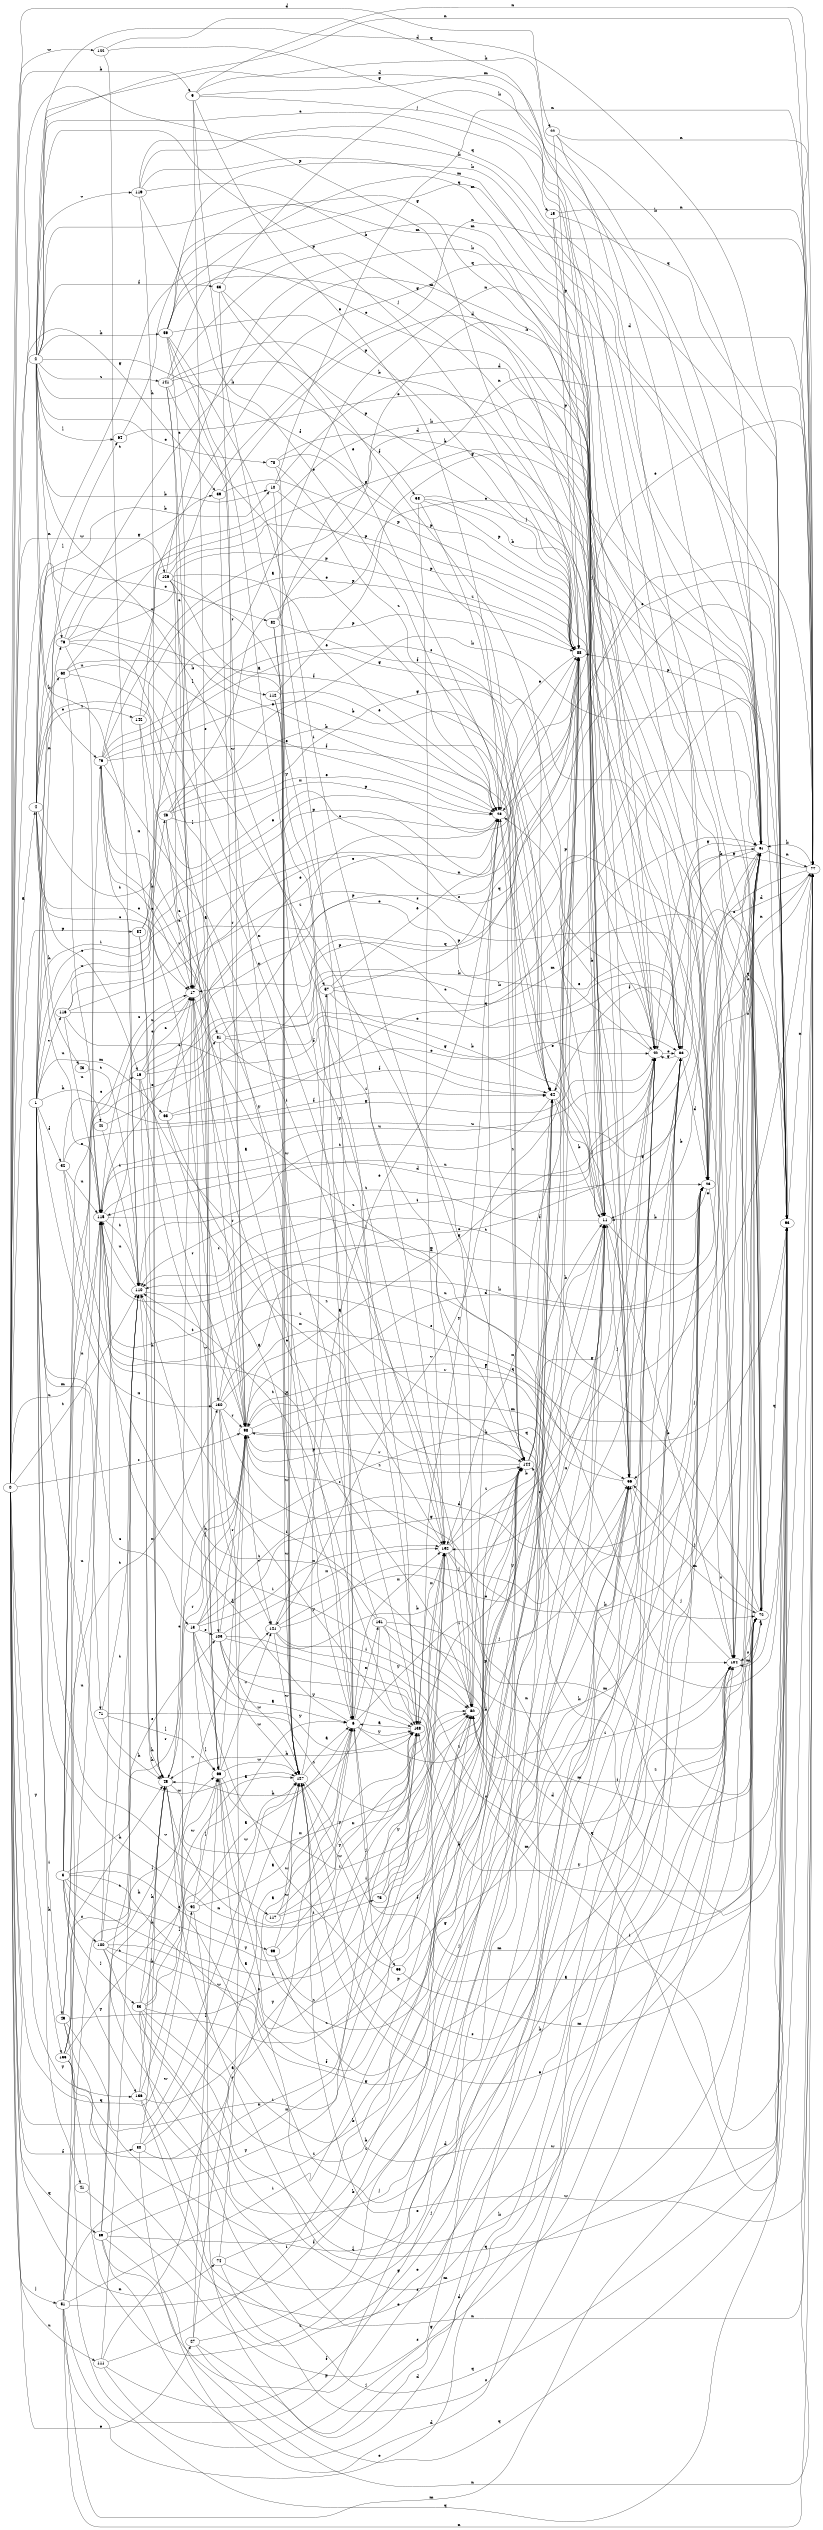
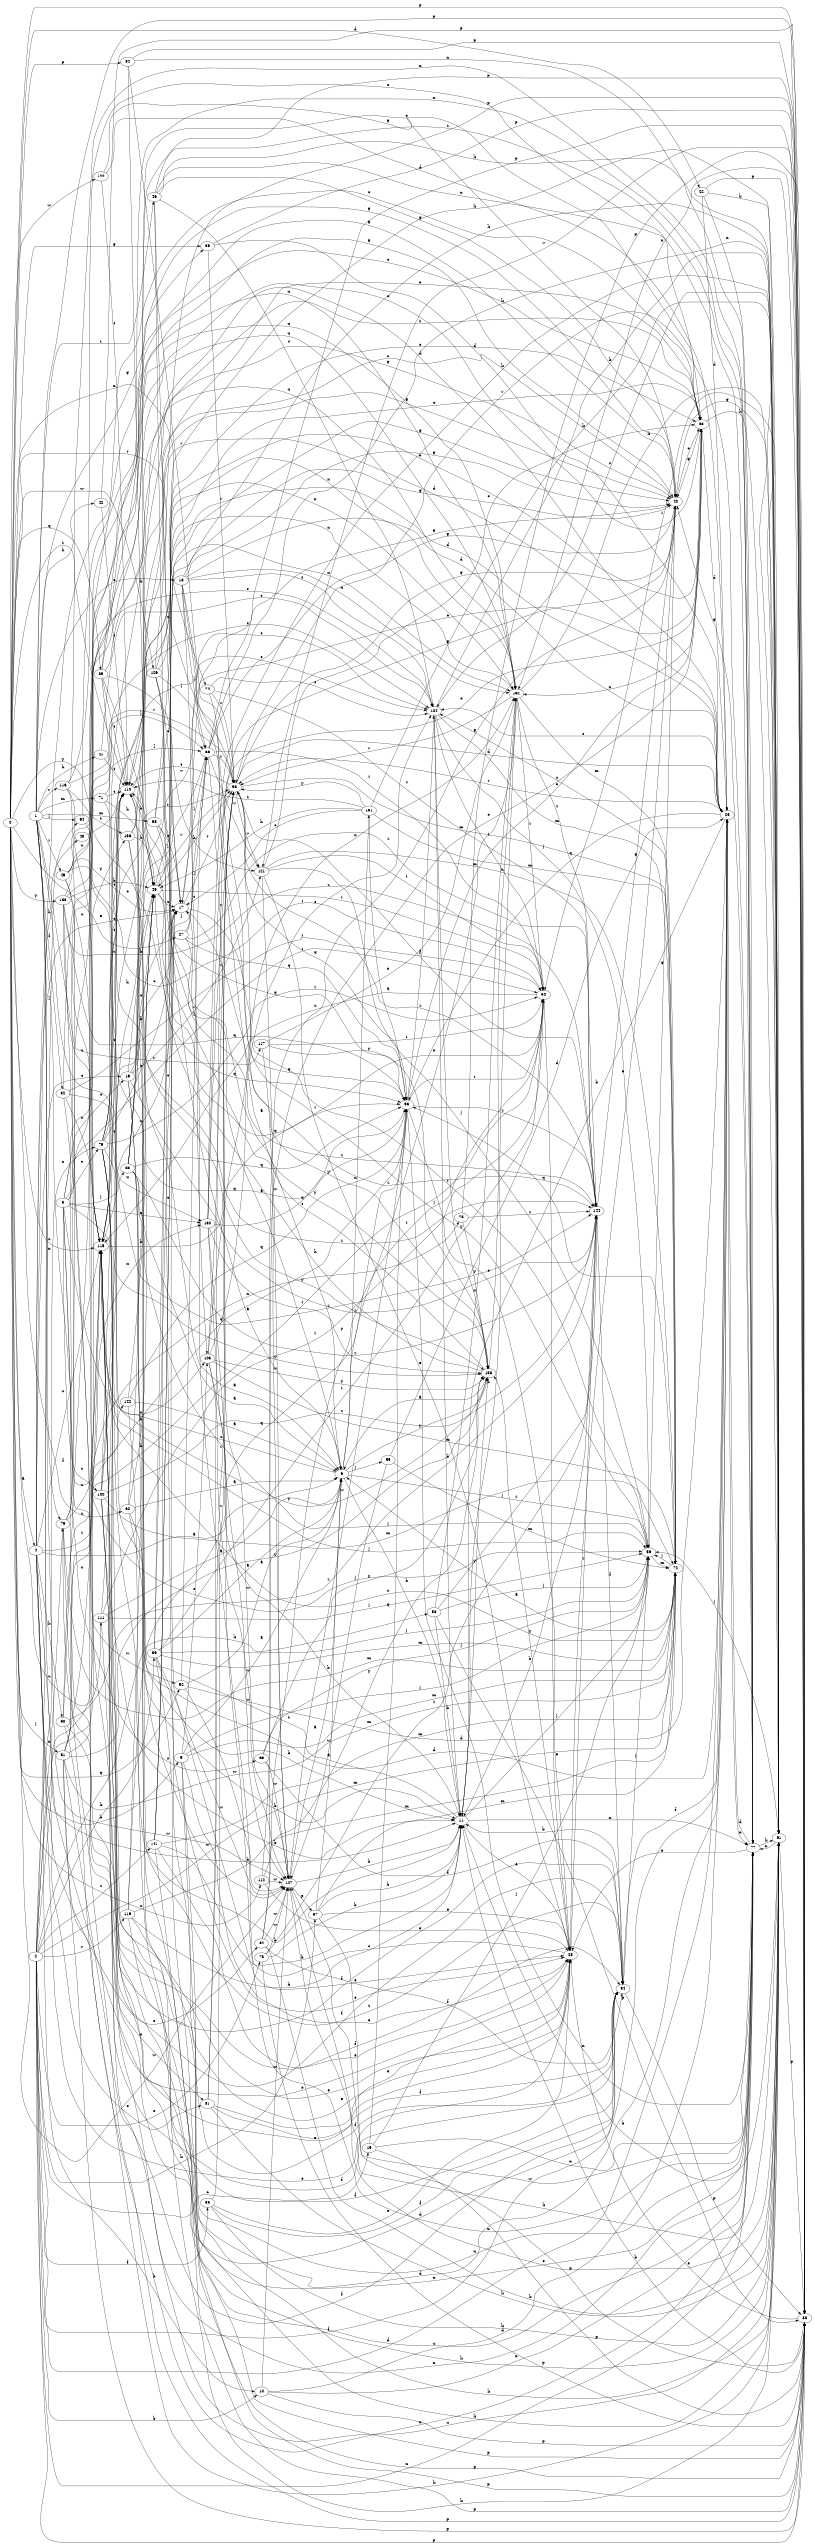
none -> (114, 772)
(394, 1678) -> (310, 784)
(173, 1920) -> (82, 1315)
